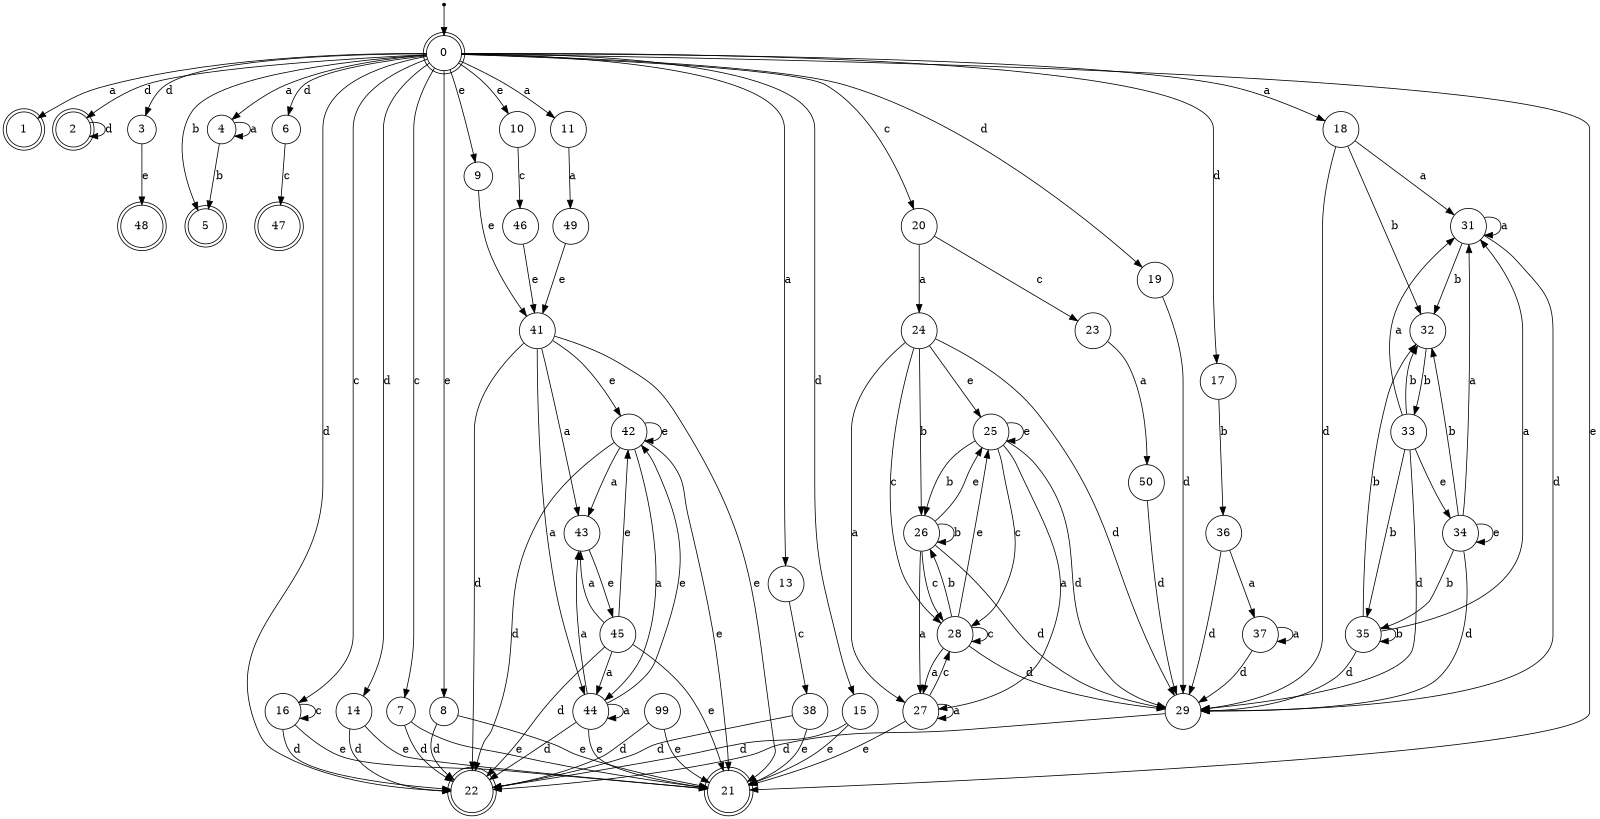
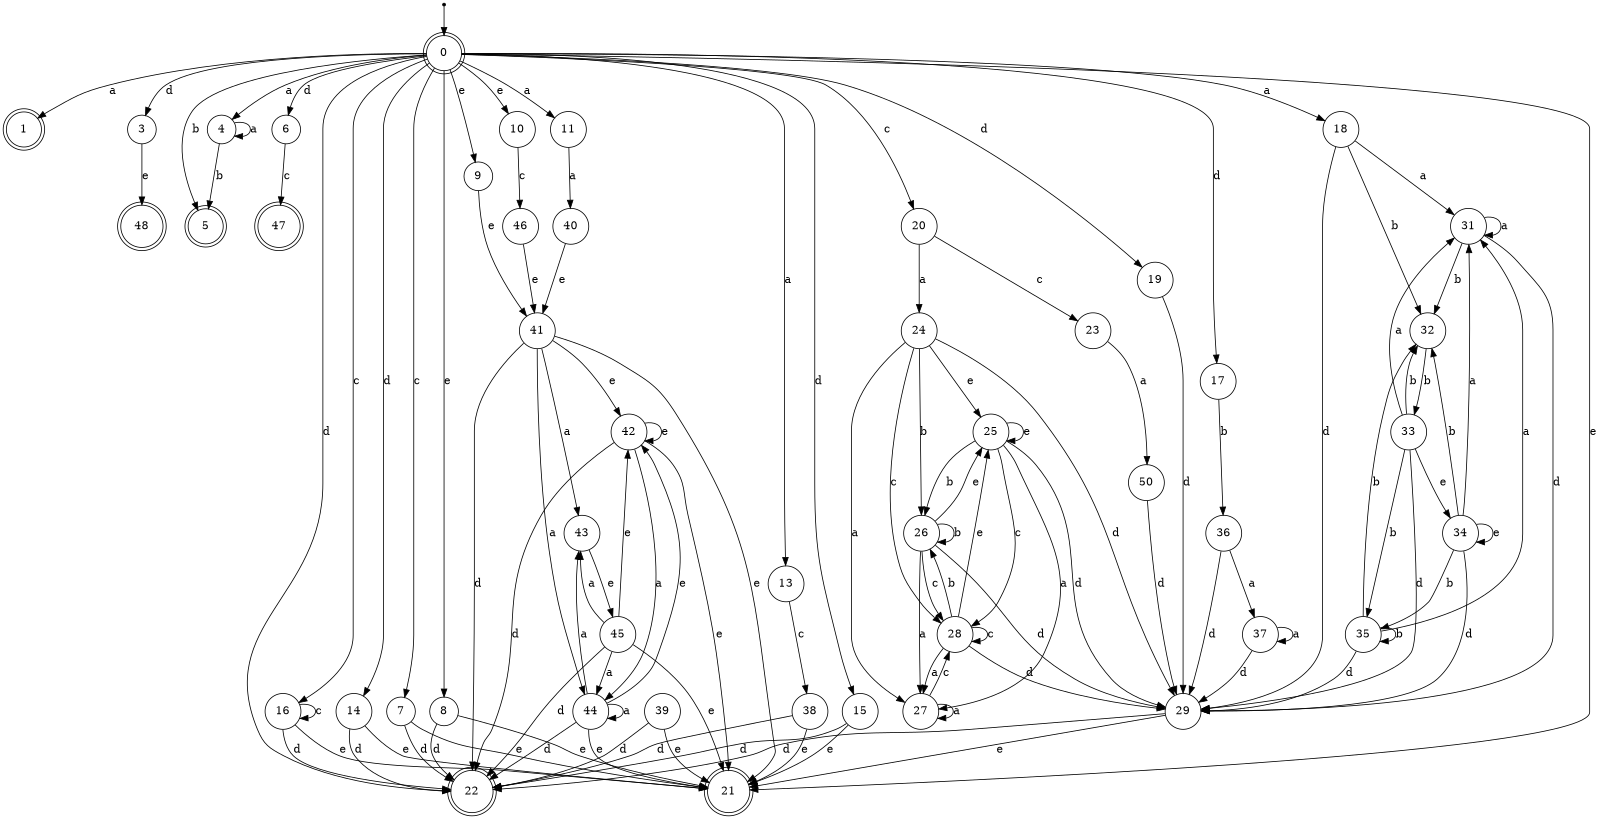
(73, 130) -> none
(571, 226) -> (571, 226)
(604, 478) -> none
(662, 711) -> (662, 711)
(833, 757) -> (962, 751)
